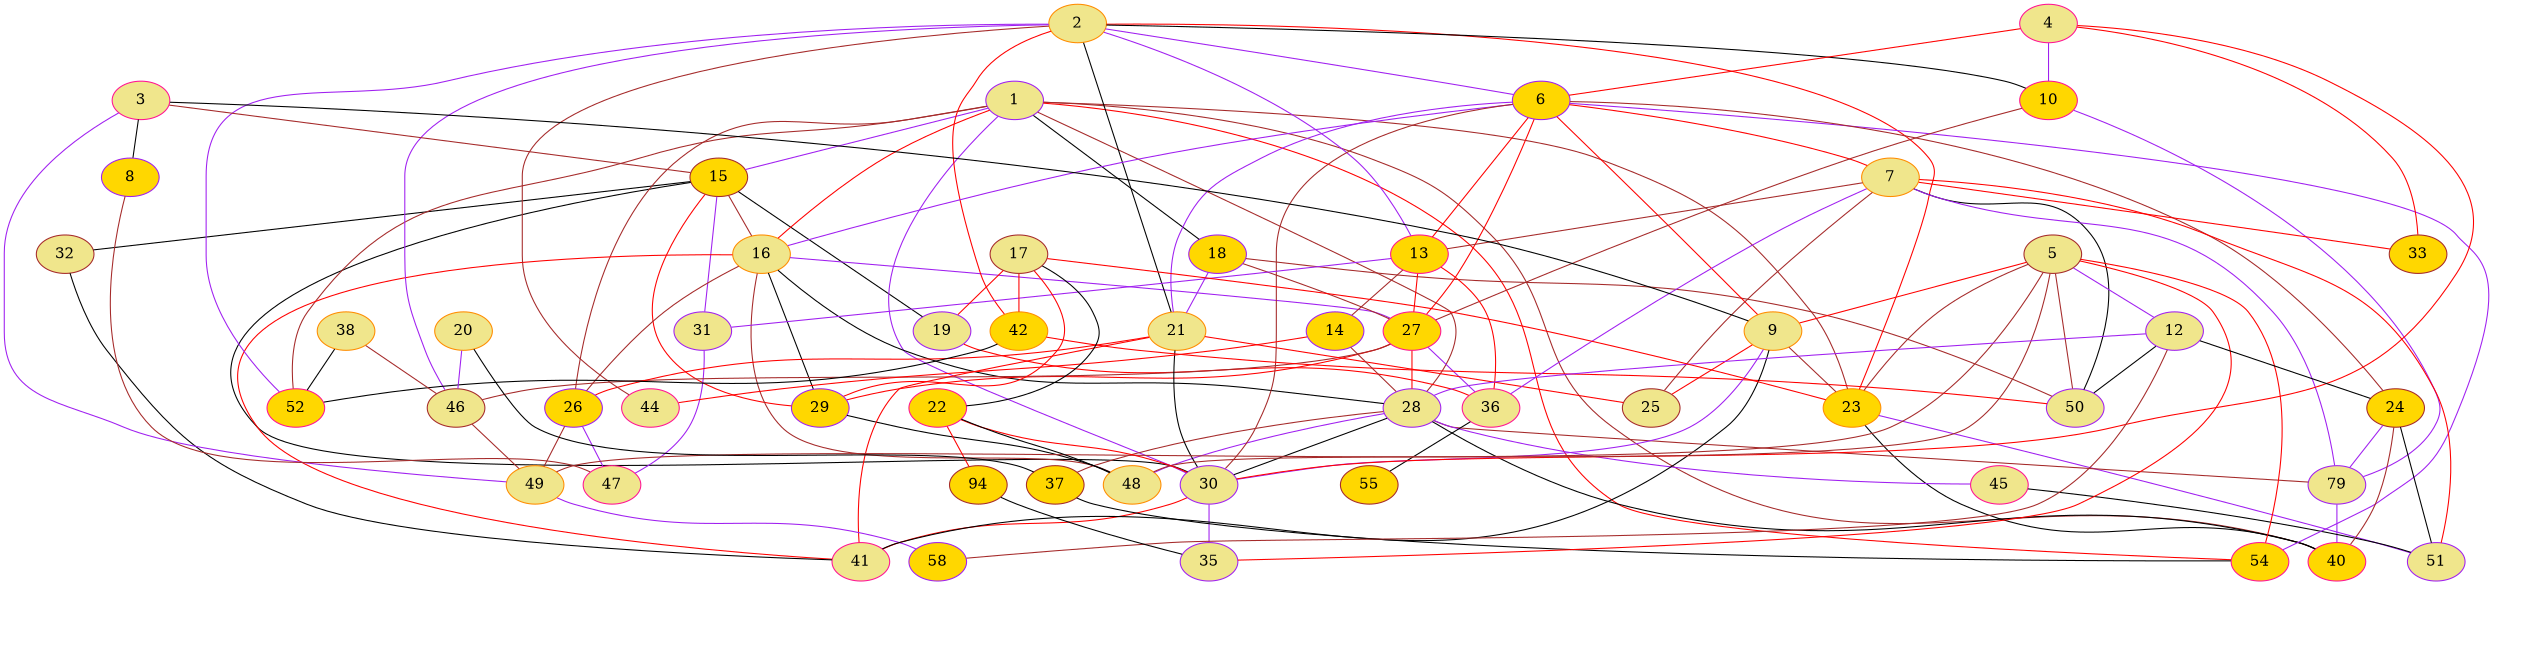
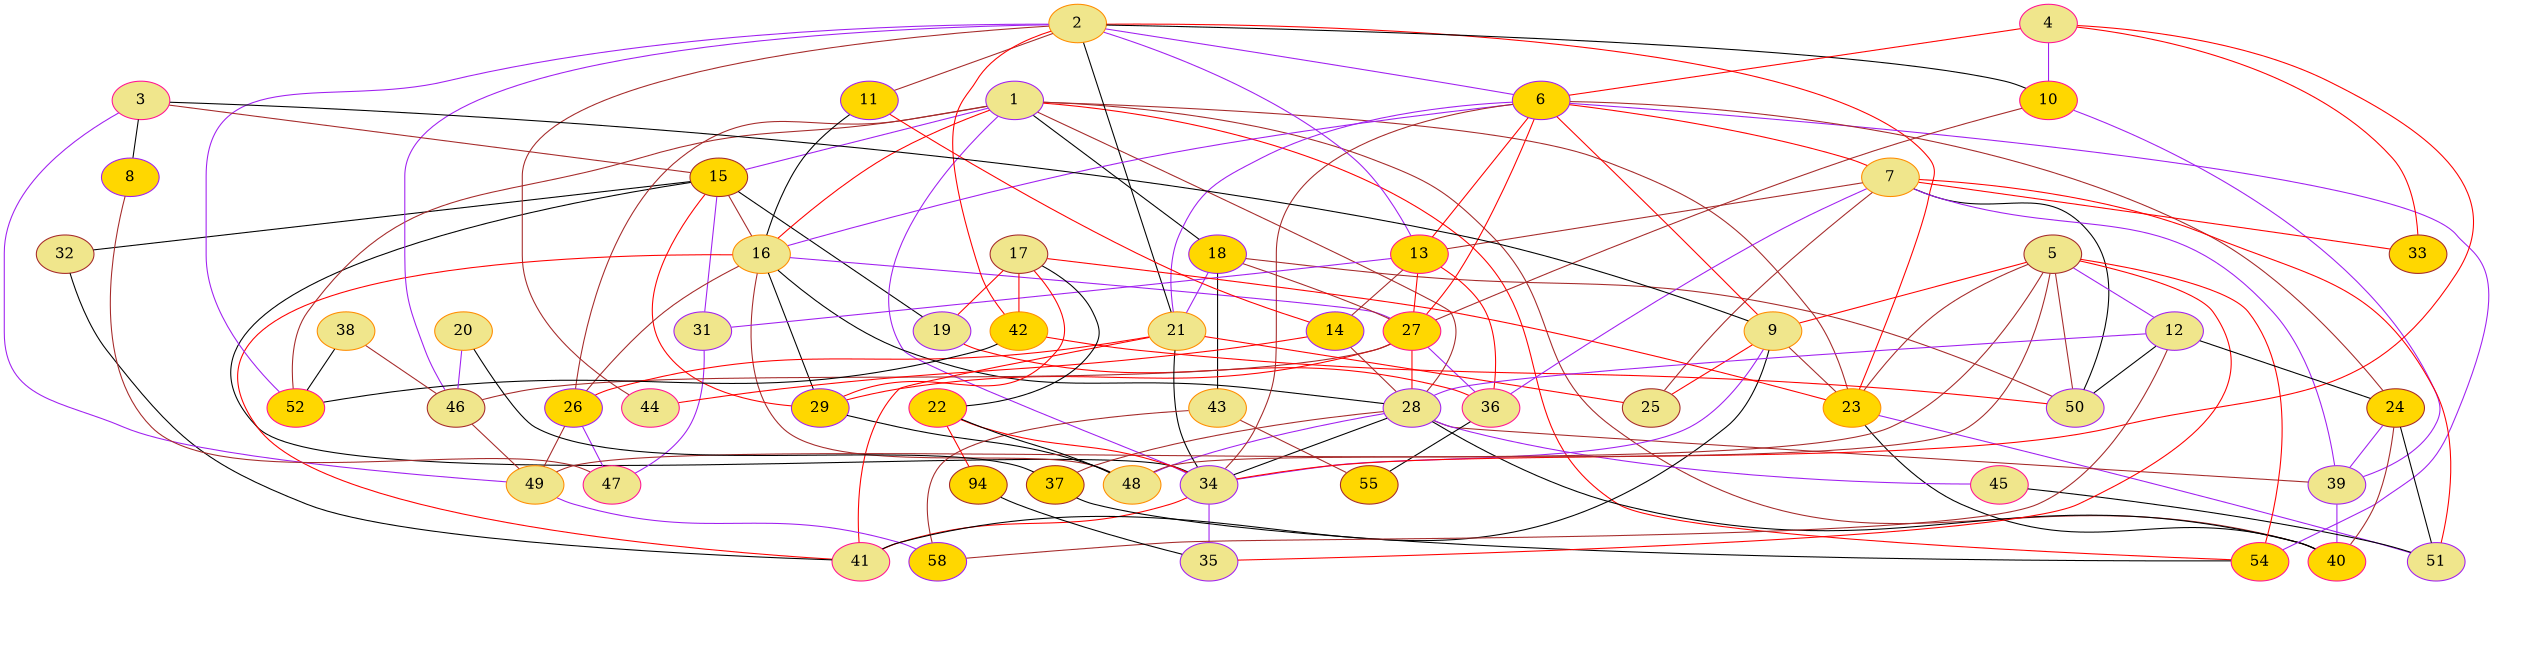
none -> (869, 100)
none -> (1218, 408)
(1209, 485) -> (1209, 485)
(2337, 485) -> (2337, 485)
